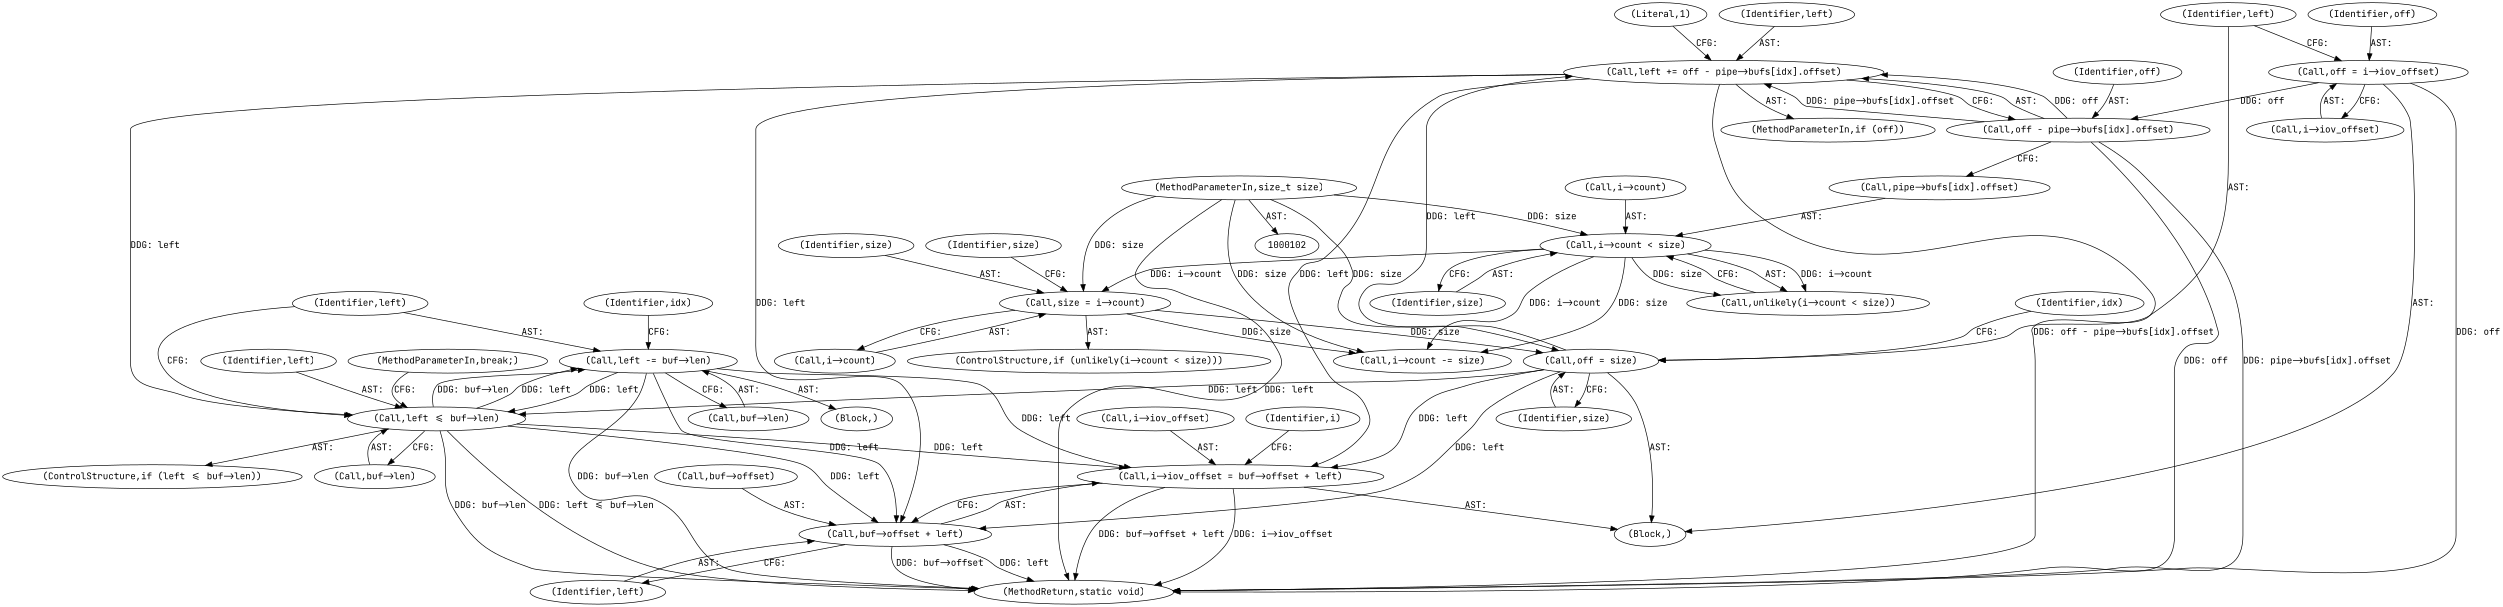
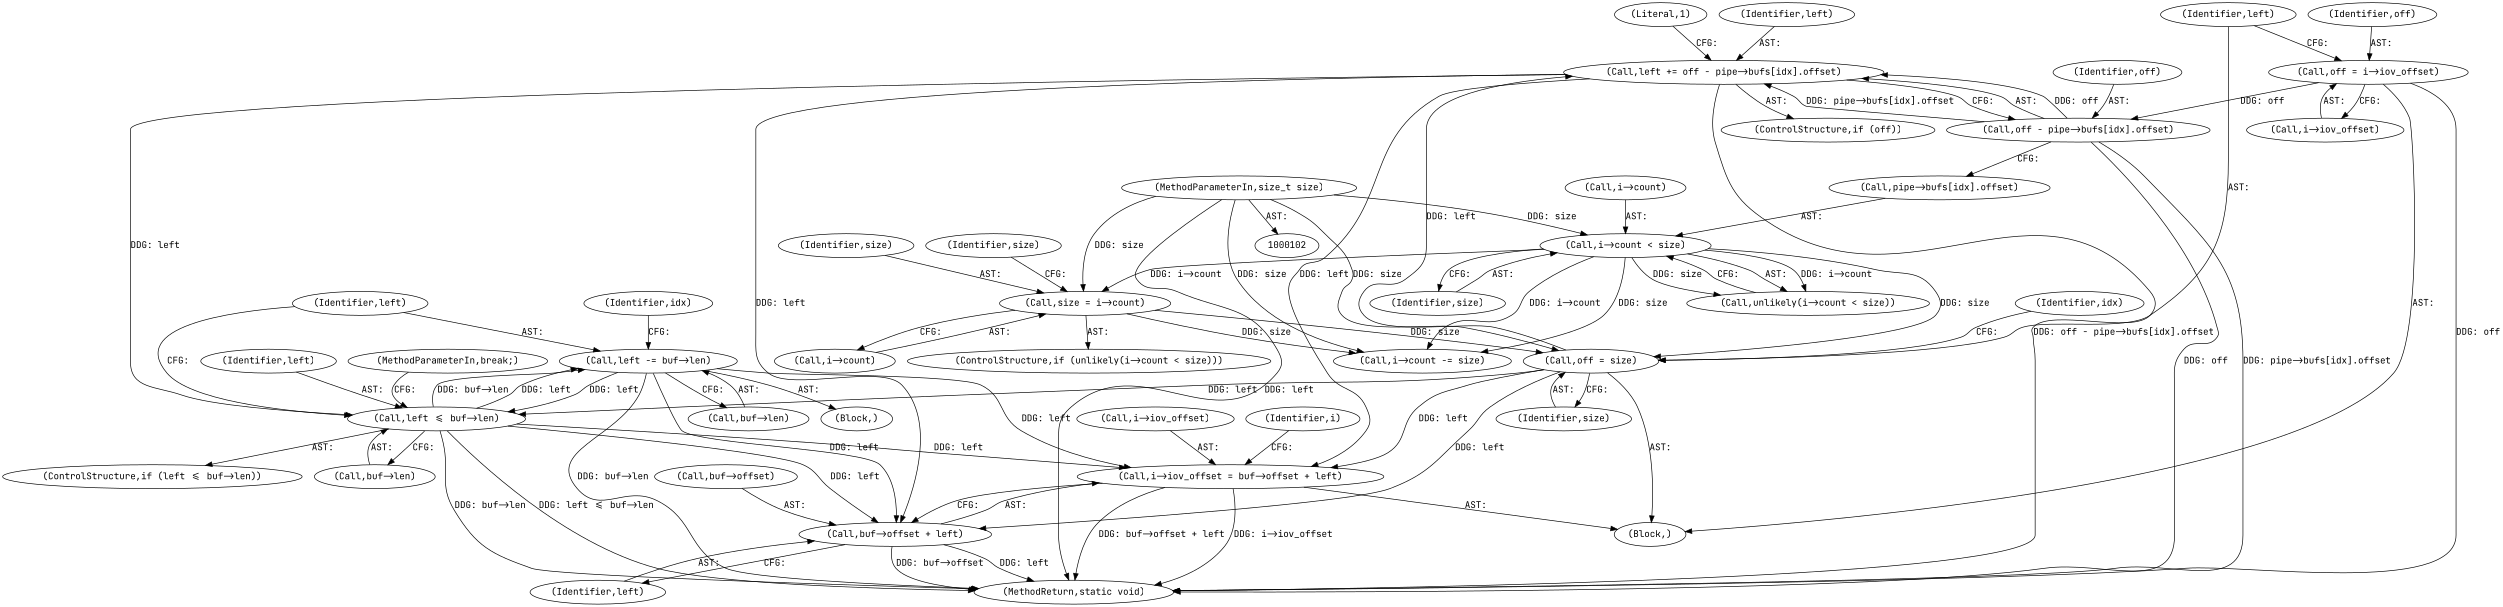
(1828, 130) -> (1828, 130)
none -> (1928, 320)
